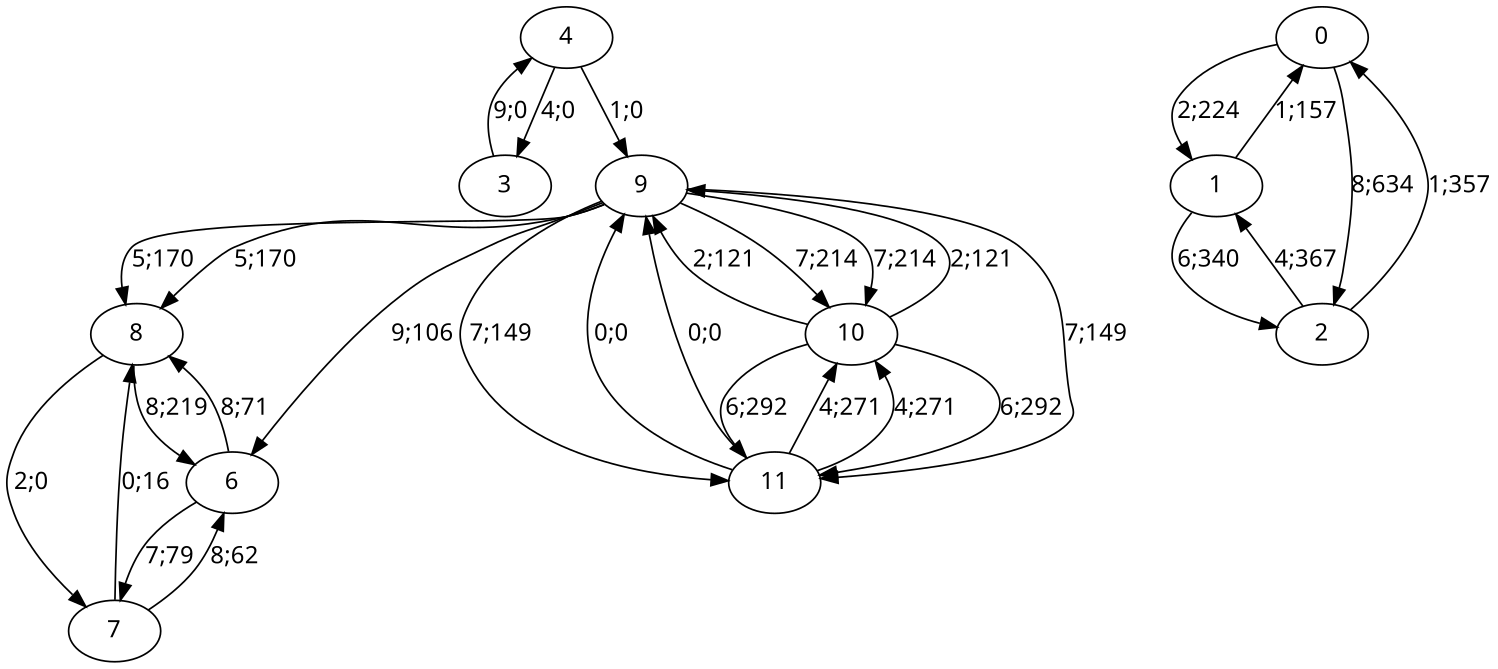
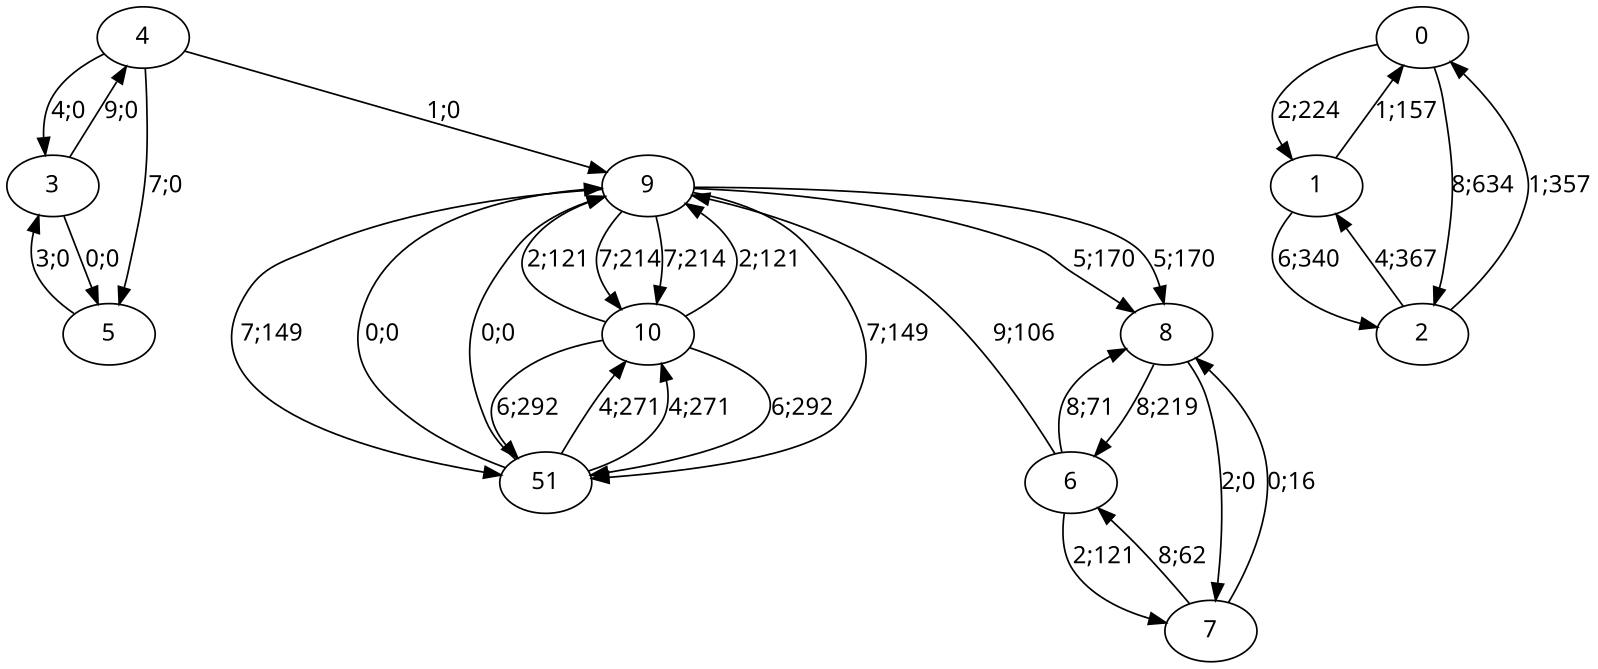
(410, 289) -> (913, 285)
none -> (109, 334)
(775, 483) -> (546, 483)
(170, 557) -> (1104, 557)
